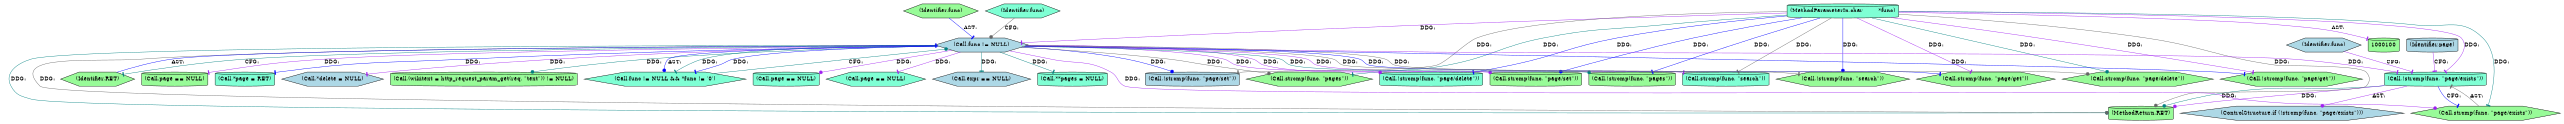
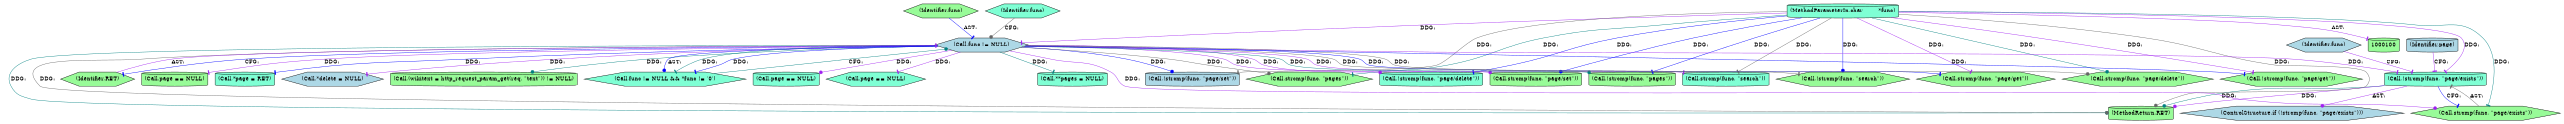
(525, 49) -> (525, 49)
(408, 53) -> (408, 53)
(982, 79) -> none
